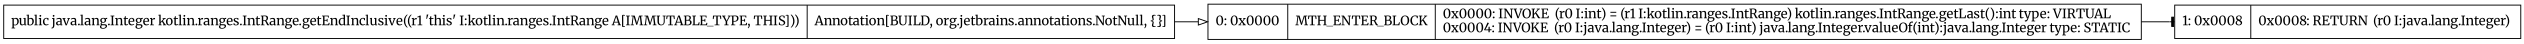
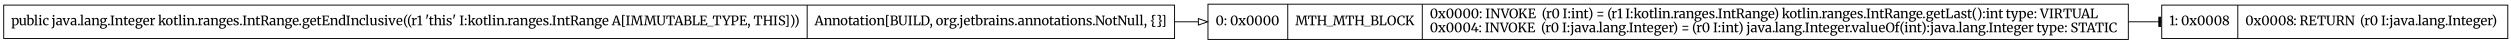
(1362, 21) -> (1355, 21)
